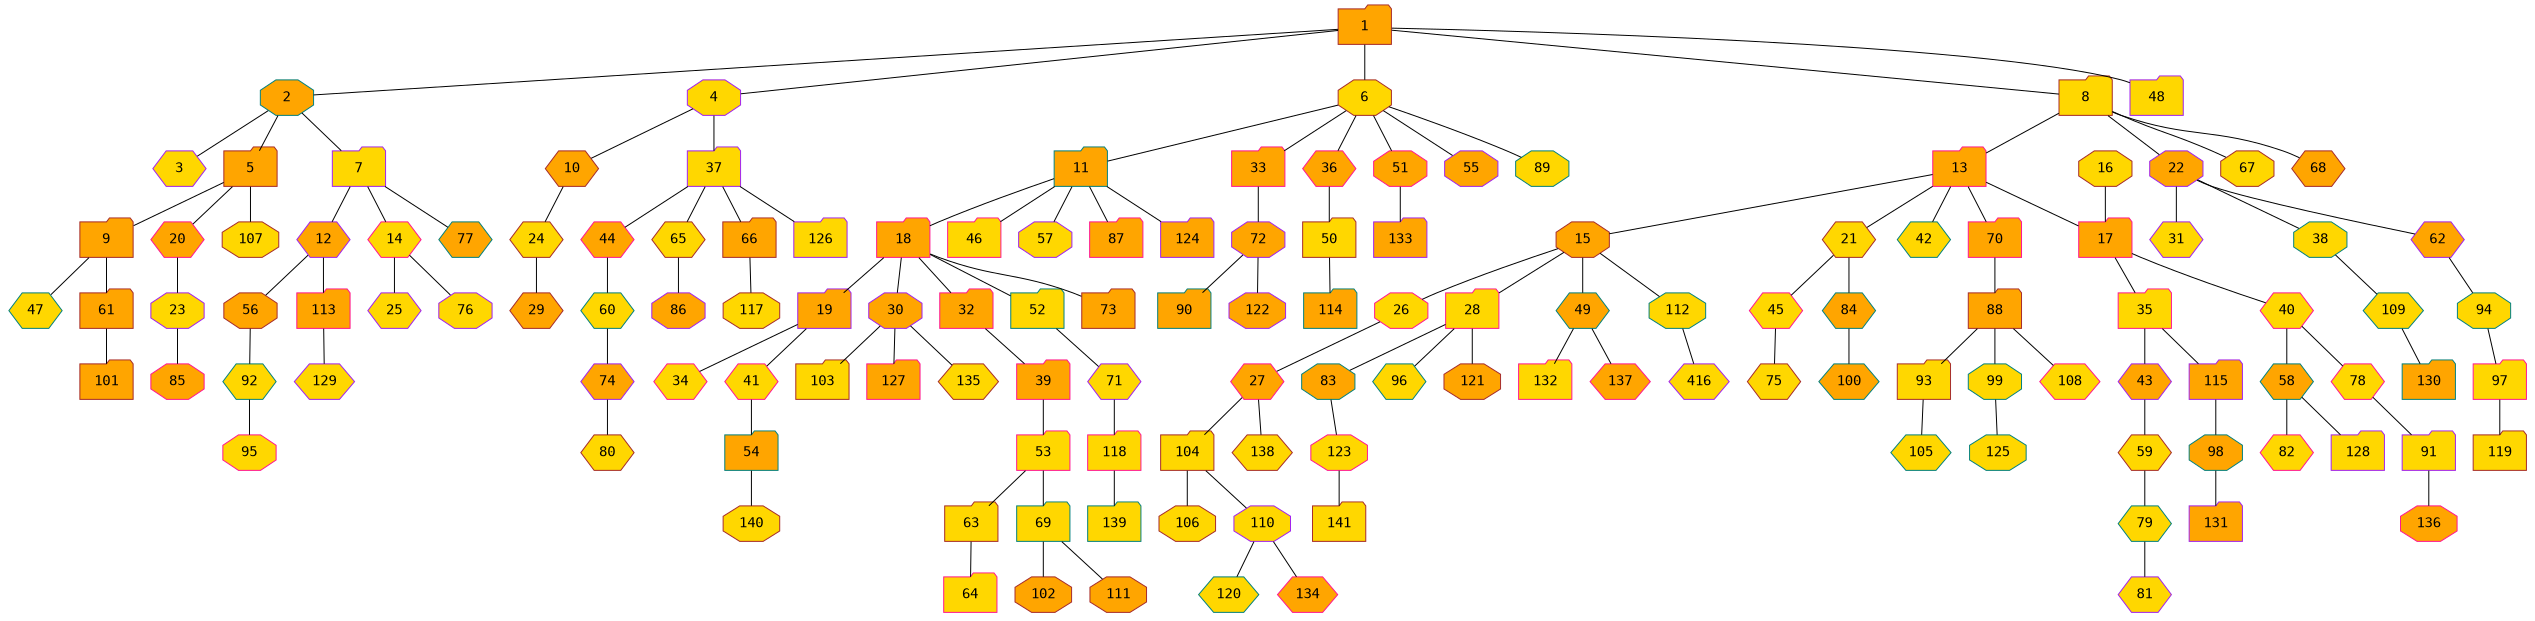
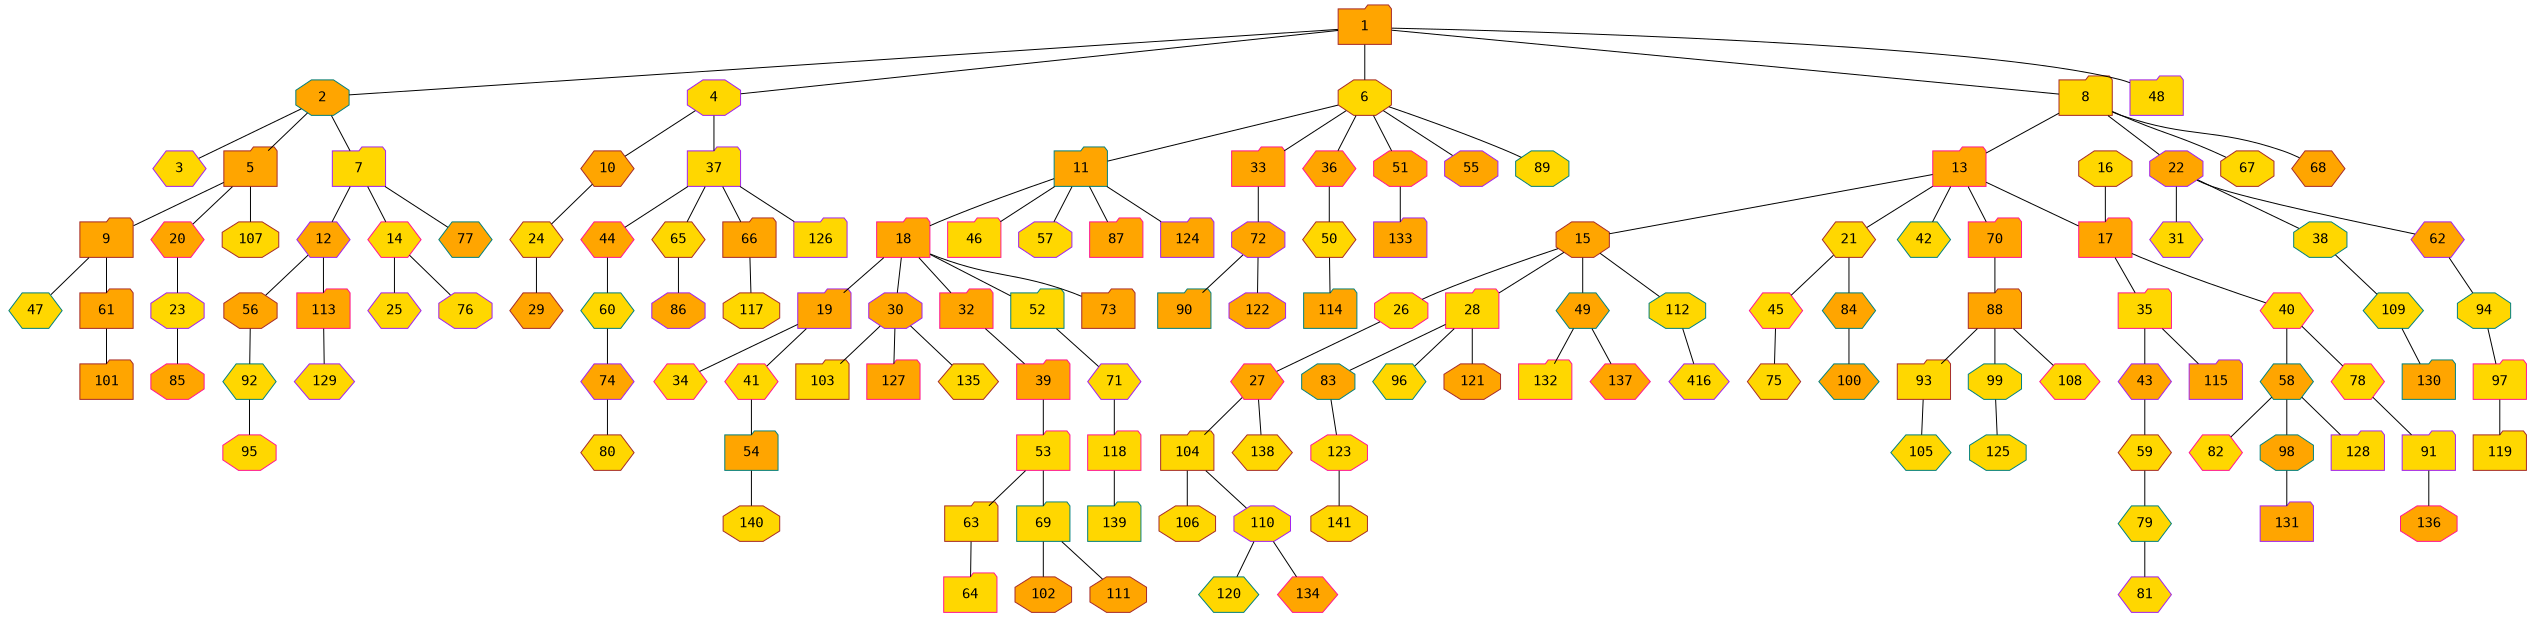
(1329, 240) -> (1329, 240)
(2216, 417) -> (2287, 417)
(1339, 524) -> (1339, 524)
